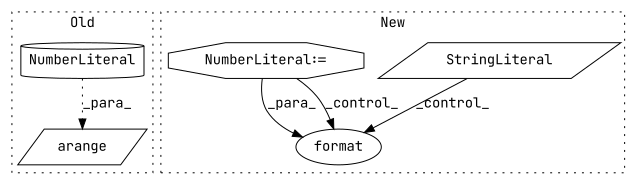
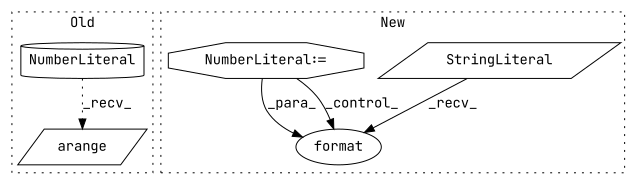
(107, 104) -> (107, 104)
(453, 104) -> (453, 104)
